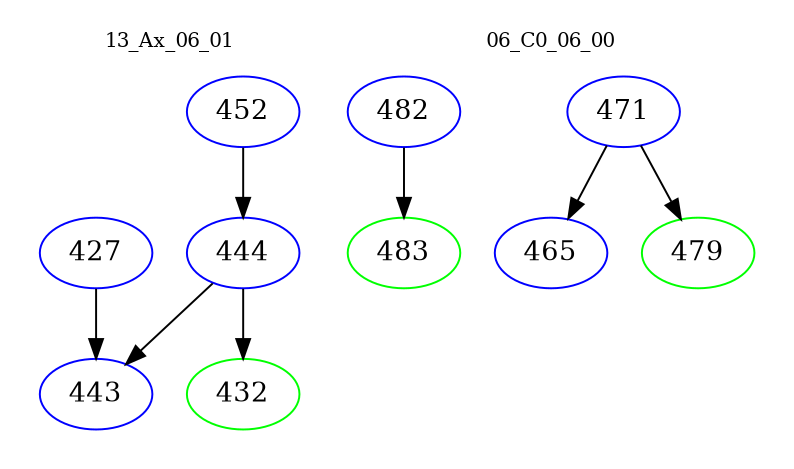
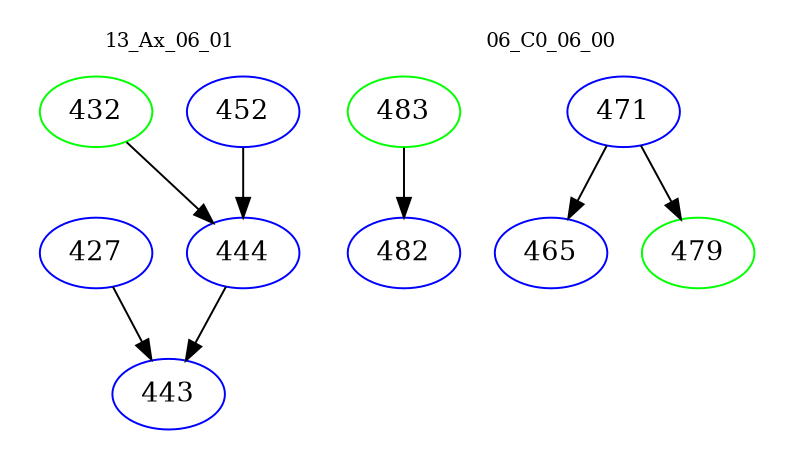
(404, 173) -> (404, 173)
(243, 314) -> (163, 176)
